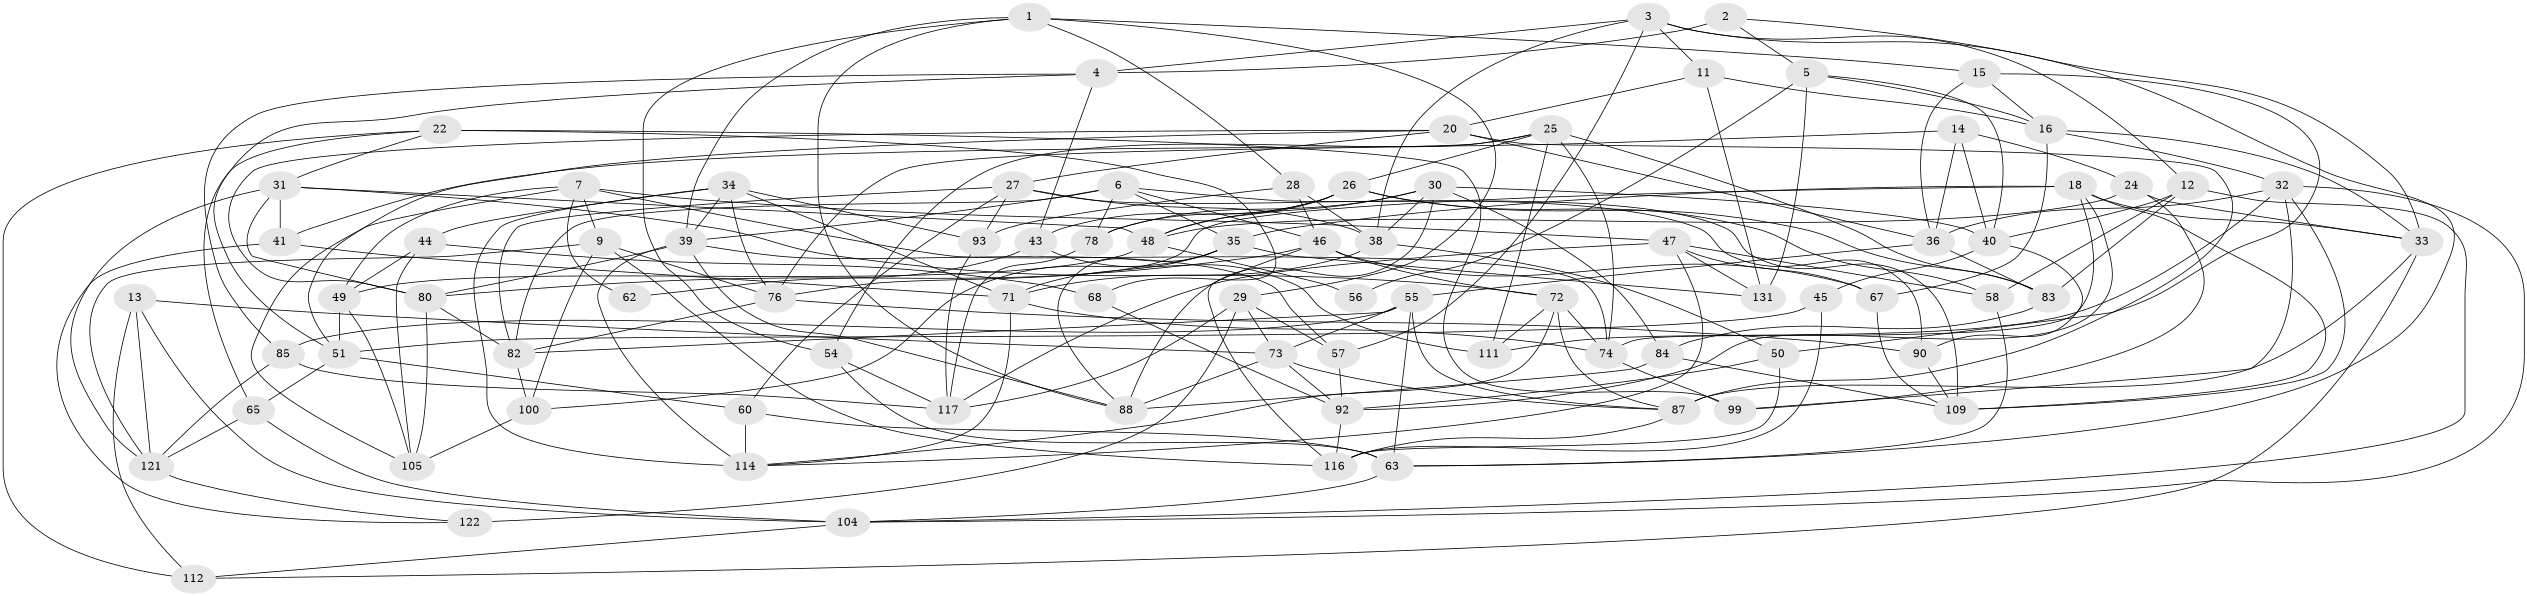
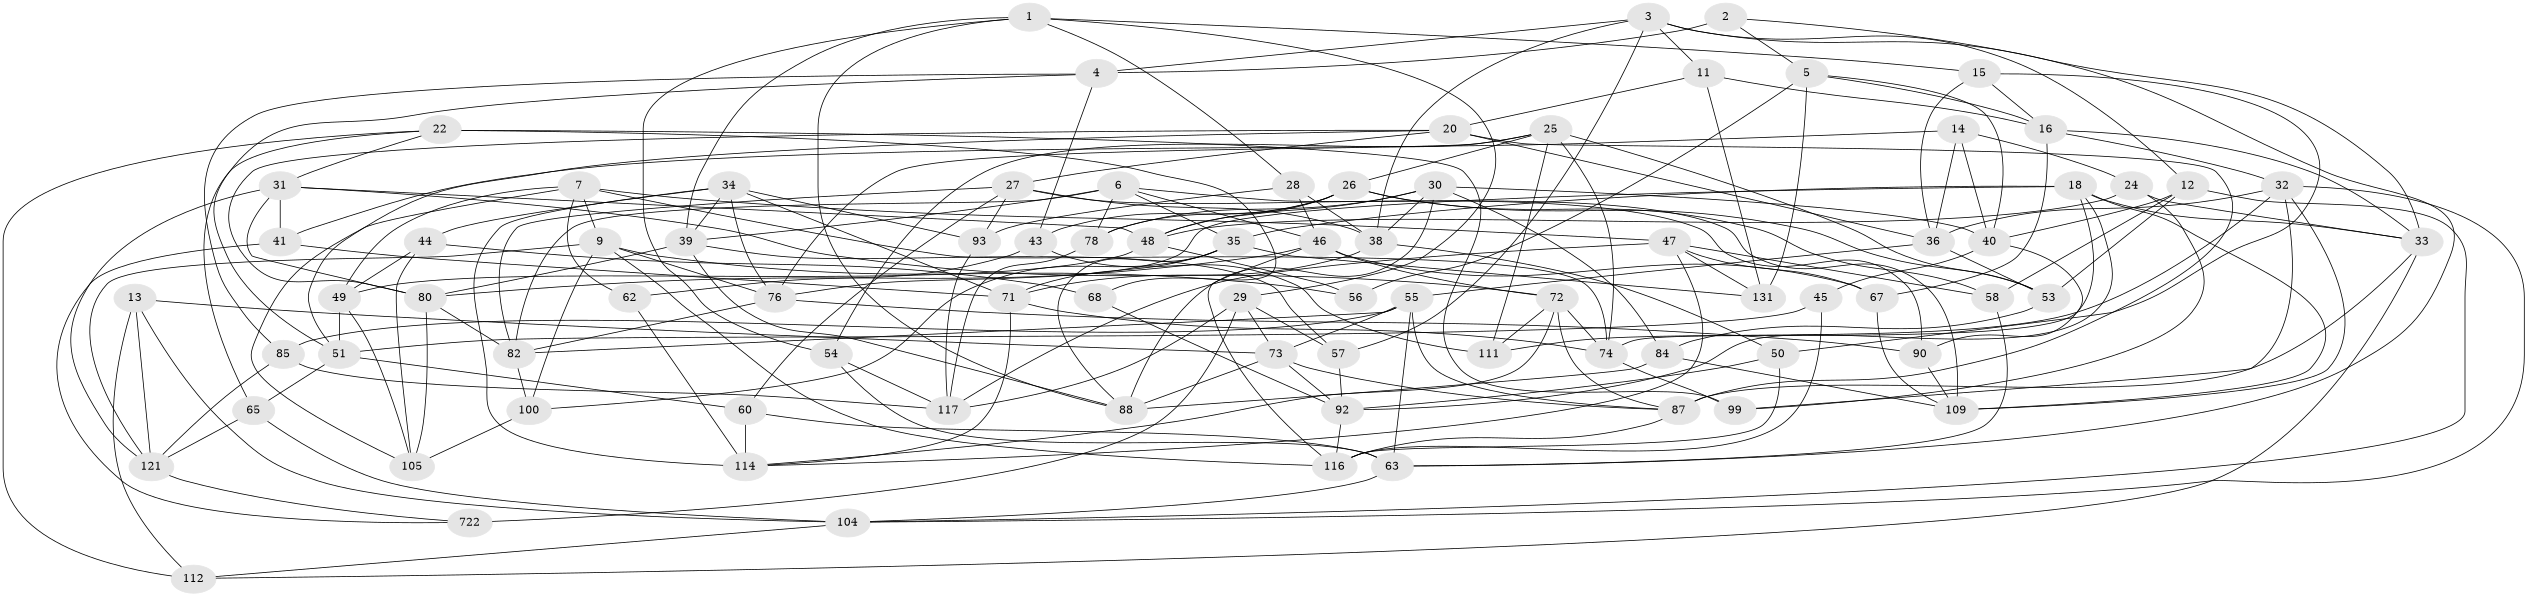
none -> (815, 271)
(2049, 298) -> (2049, 298)
(627, 359) -> (688, 382)
(470, 523) -> (470, 523)
